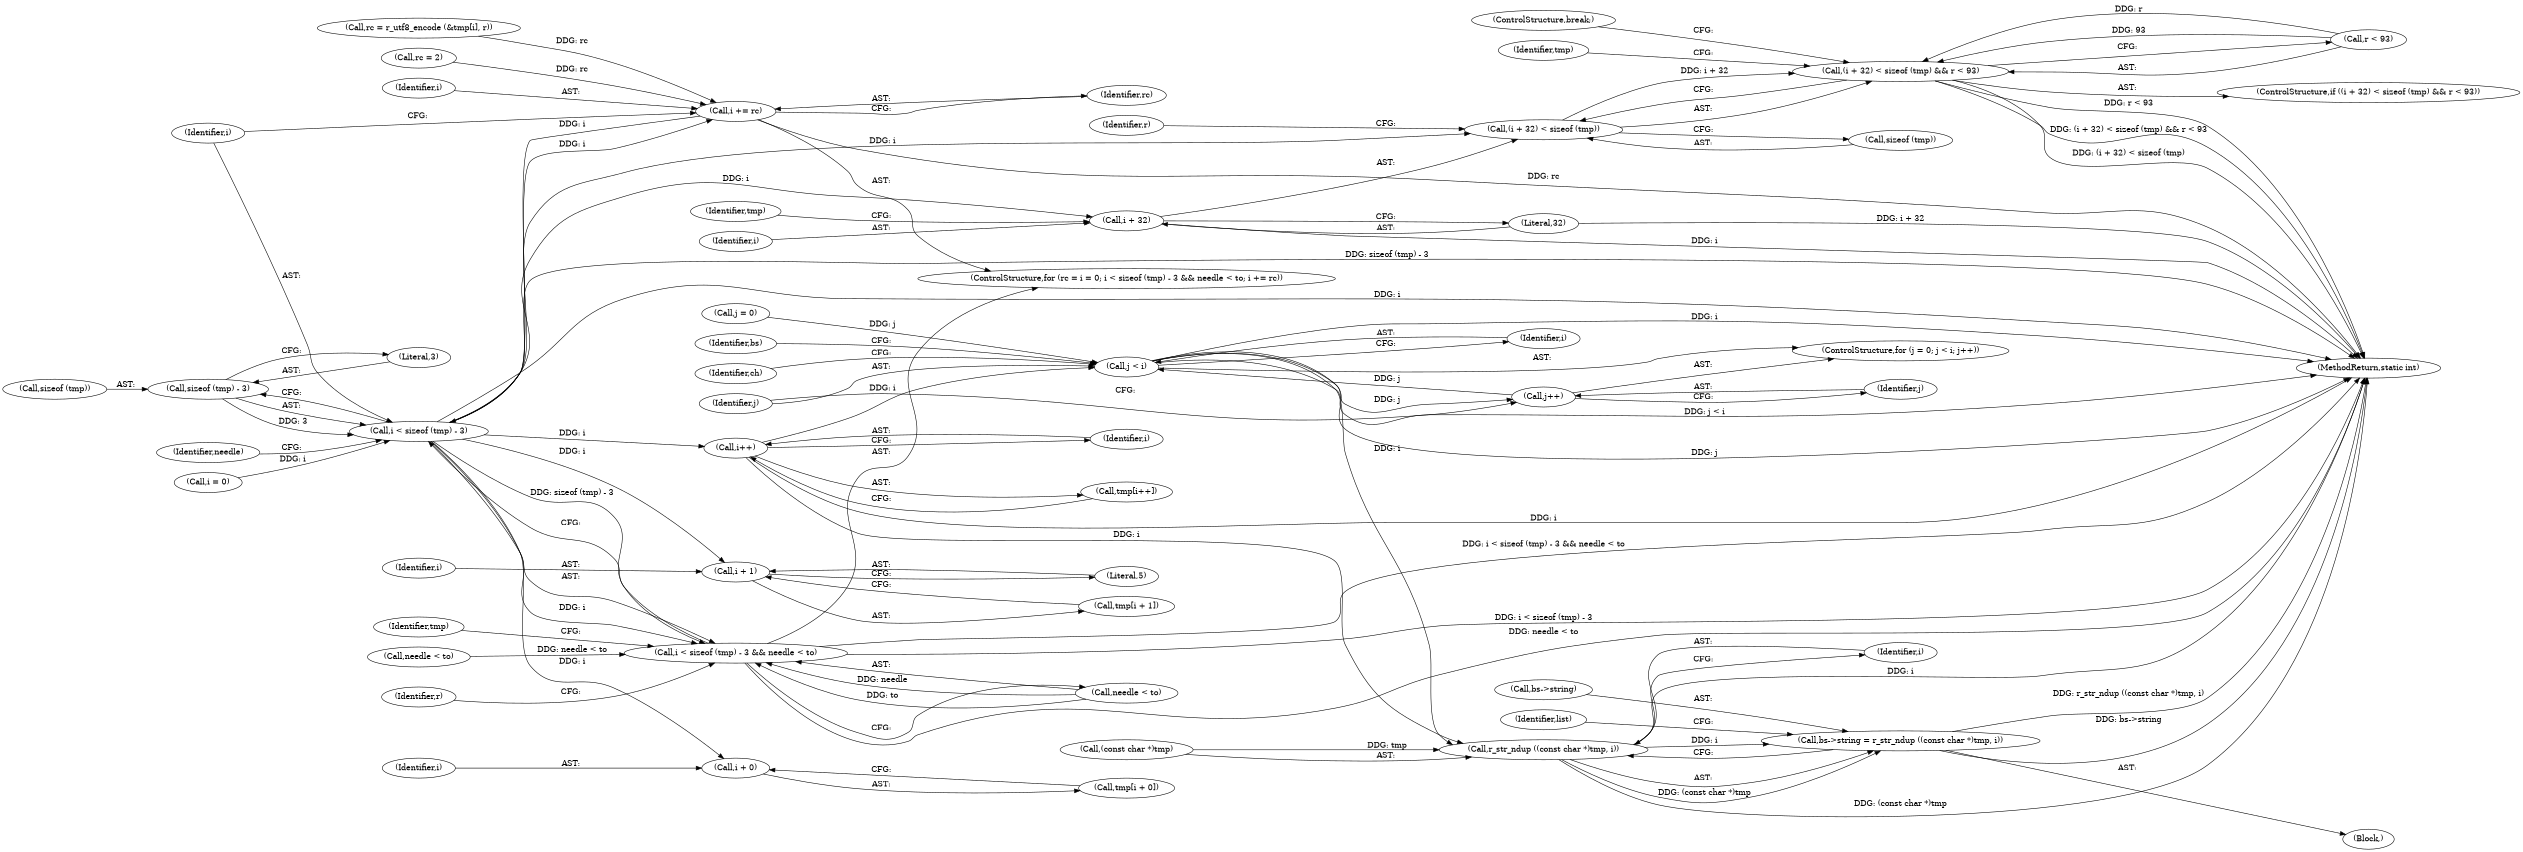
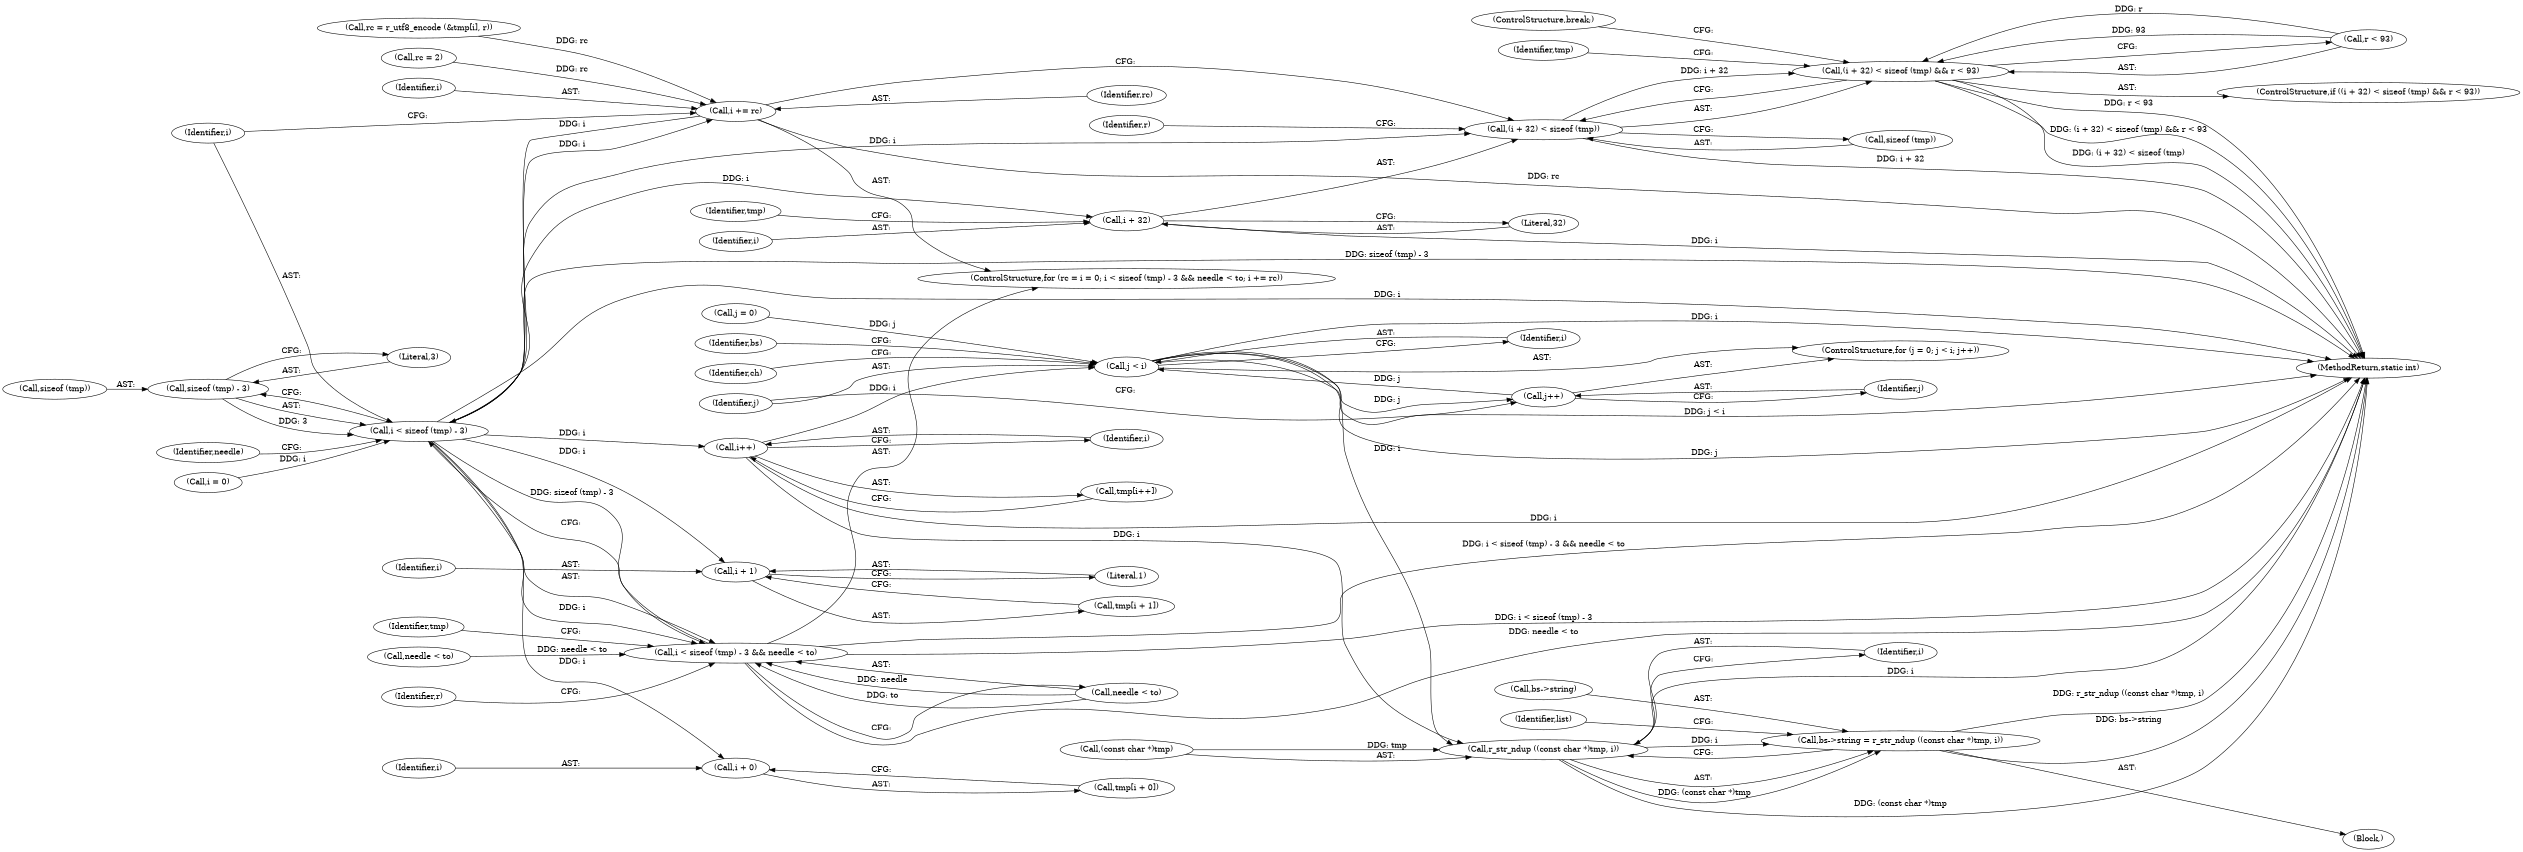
(929, 109) -> (1138, 66)
(1987, 225) -> (2007, 172)
(1127, 576) -> (1127, 576)
